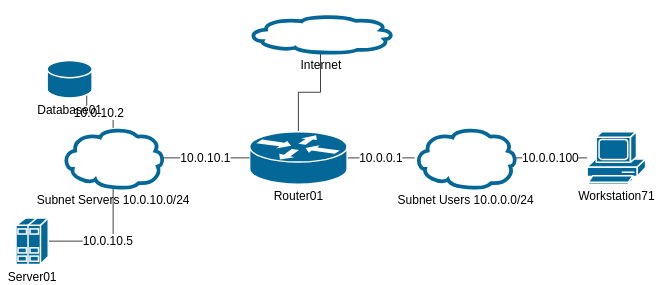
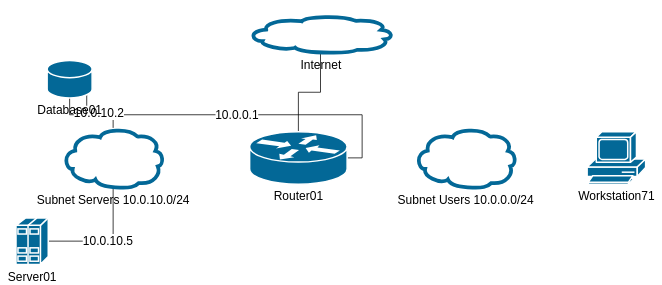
(204, 158) -> none
(380, 158) -> (243, 115)
(551, 158) -> none
